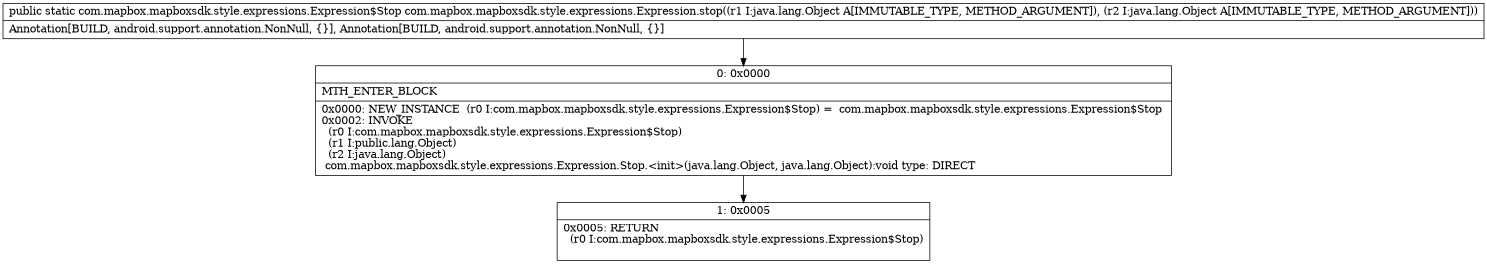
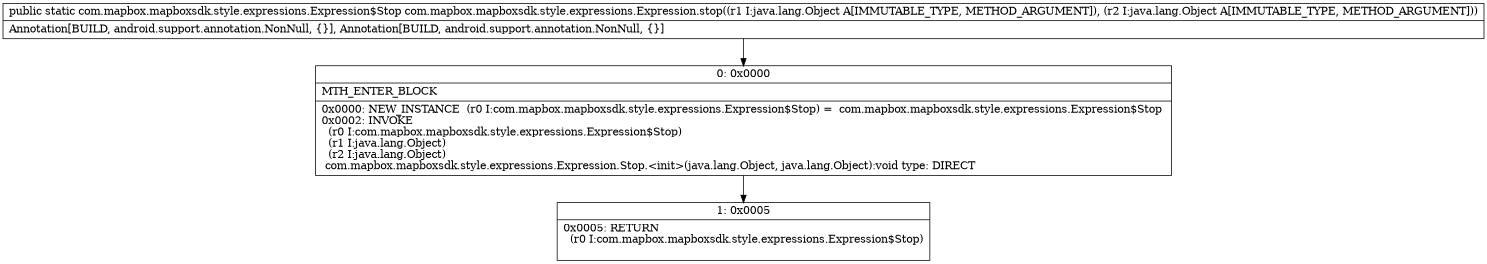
(389, 144) -> (384, 144)
